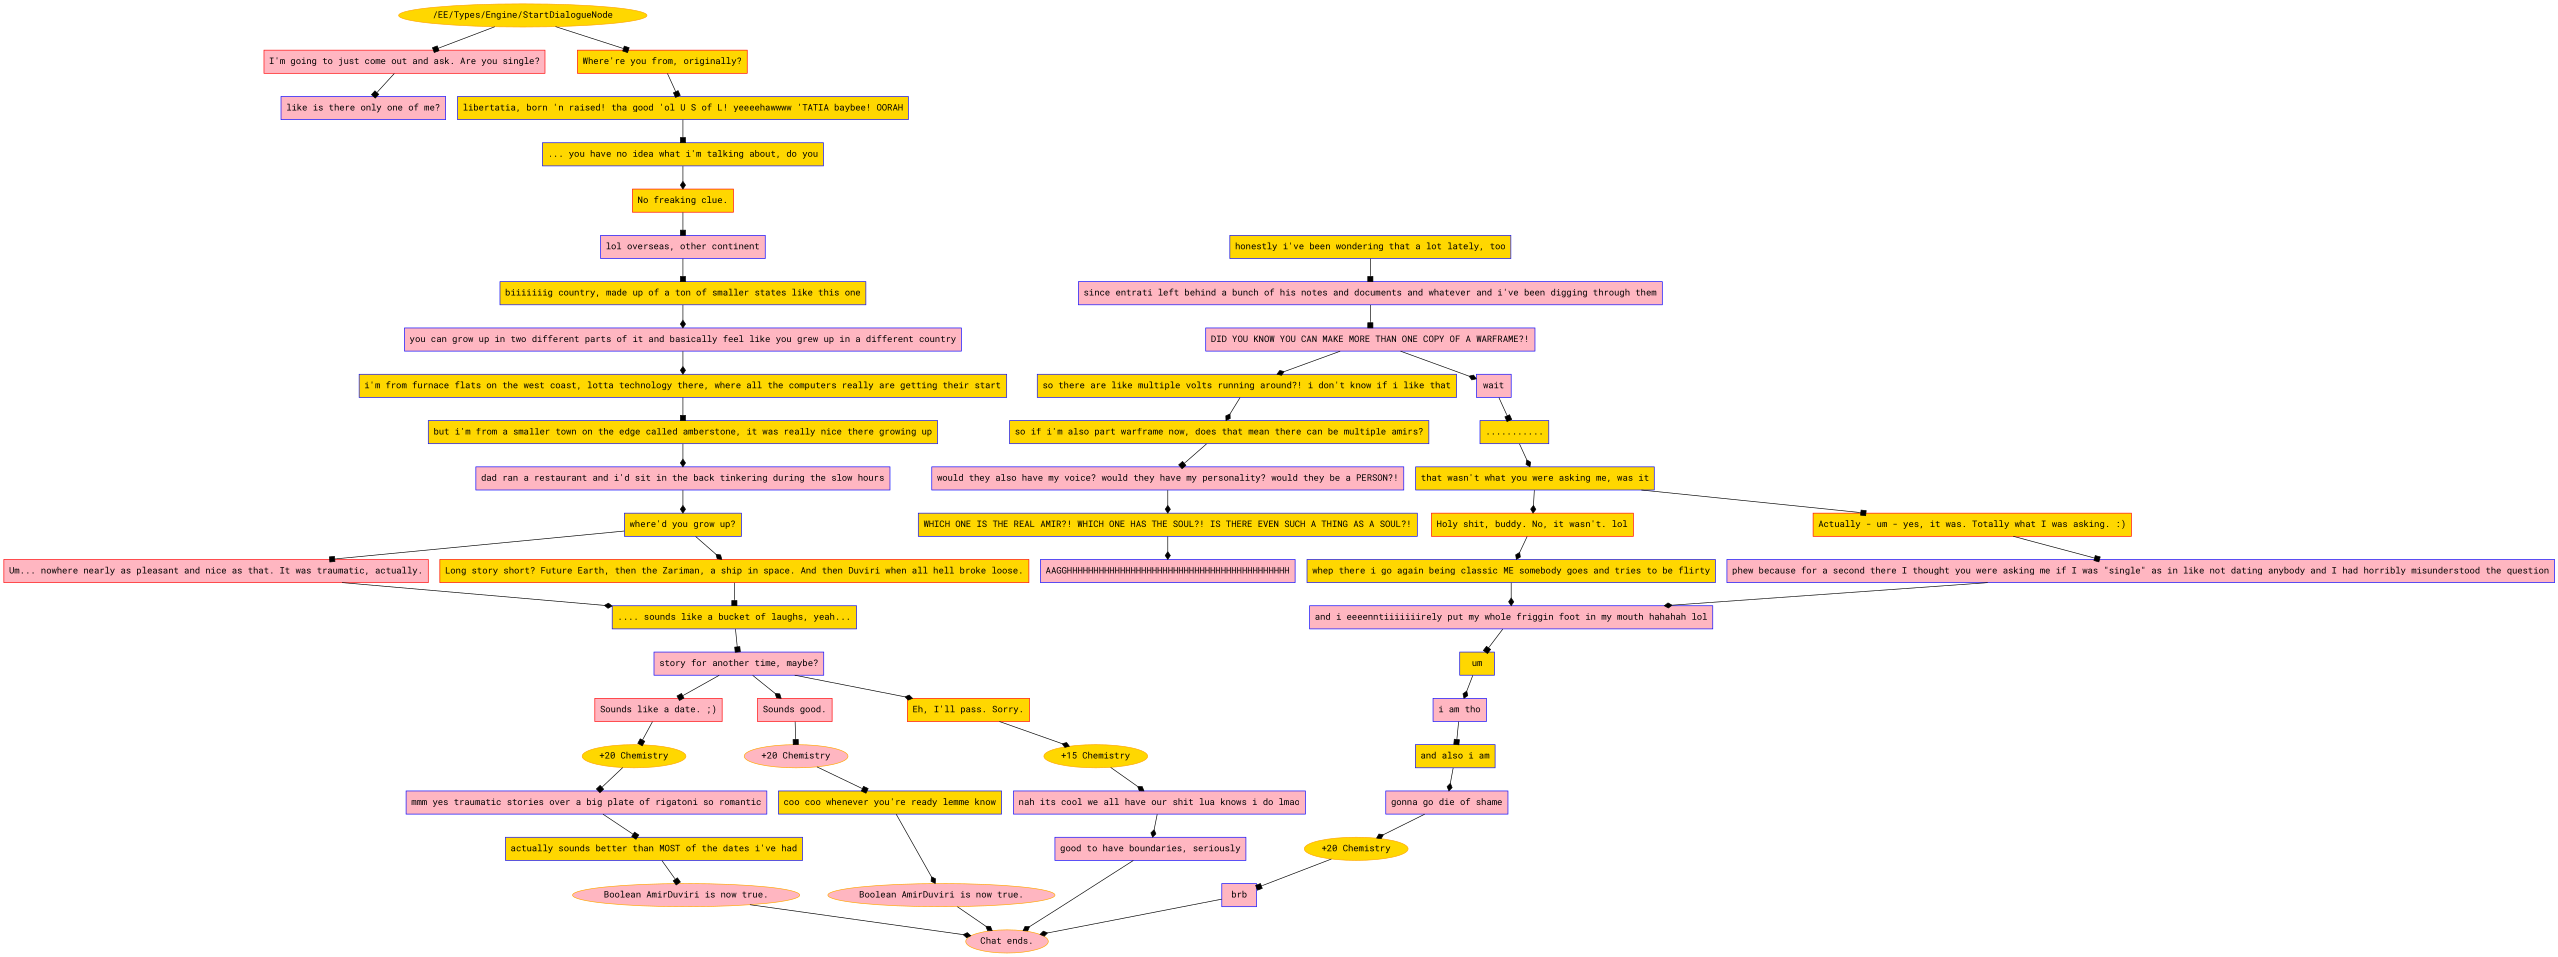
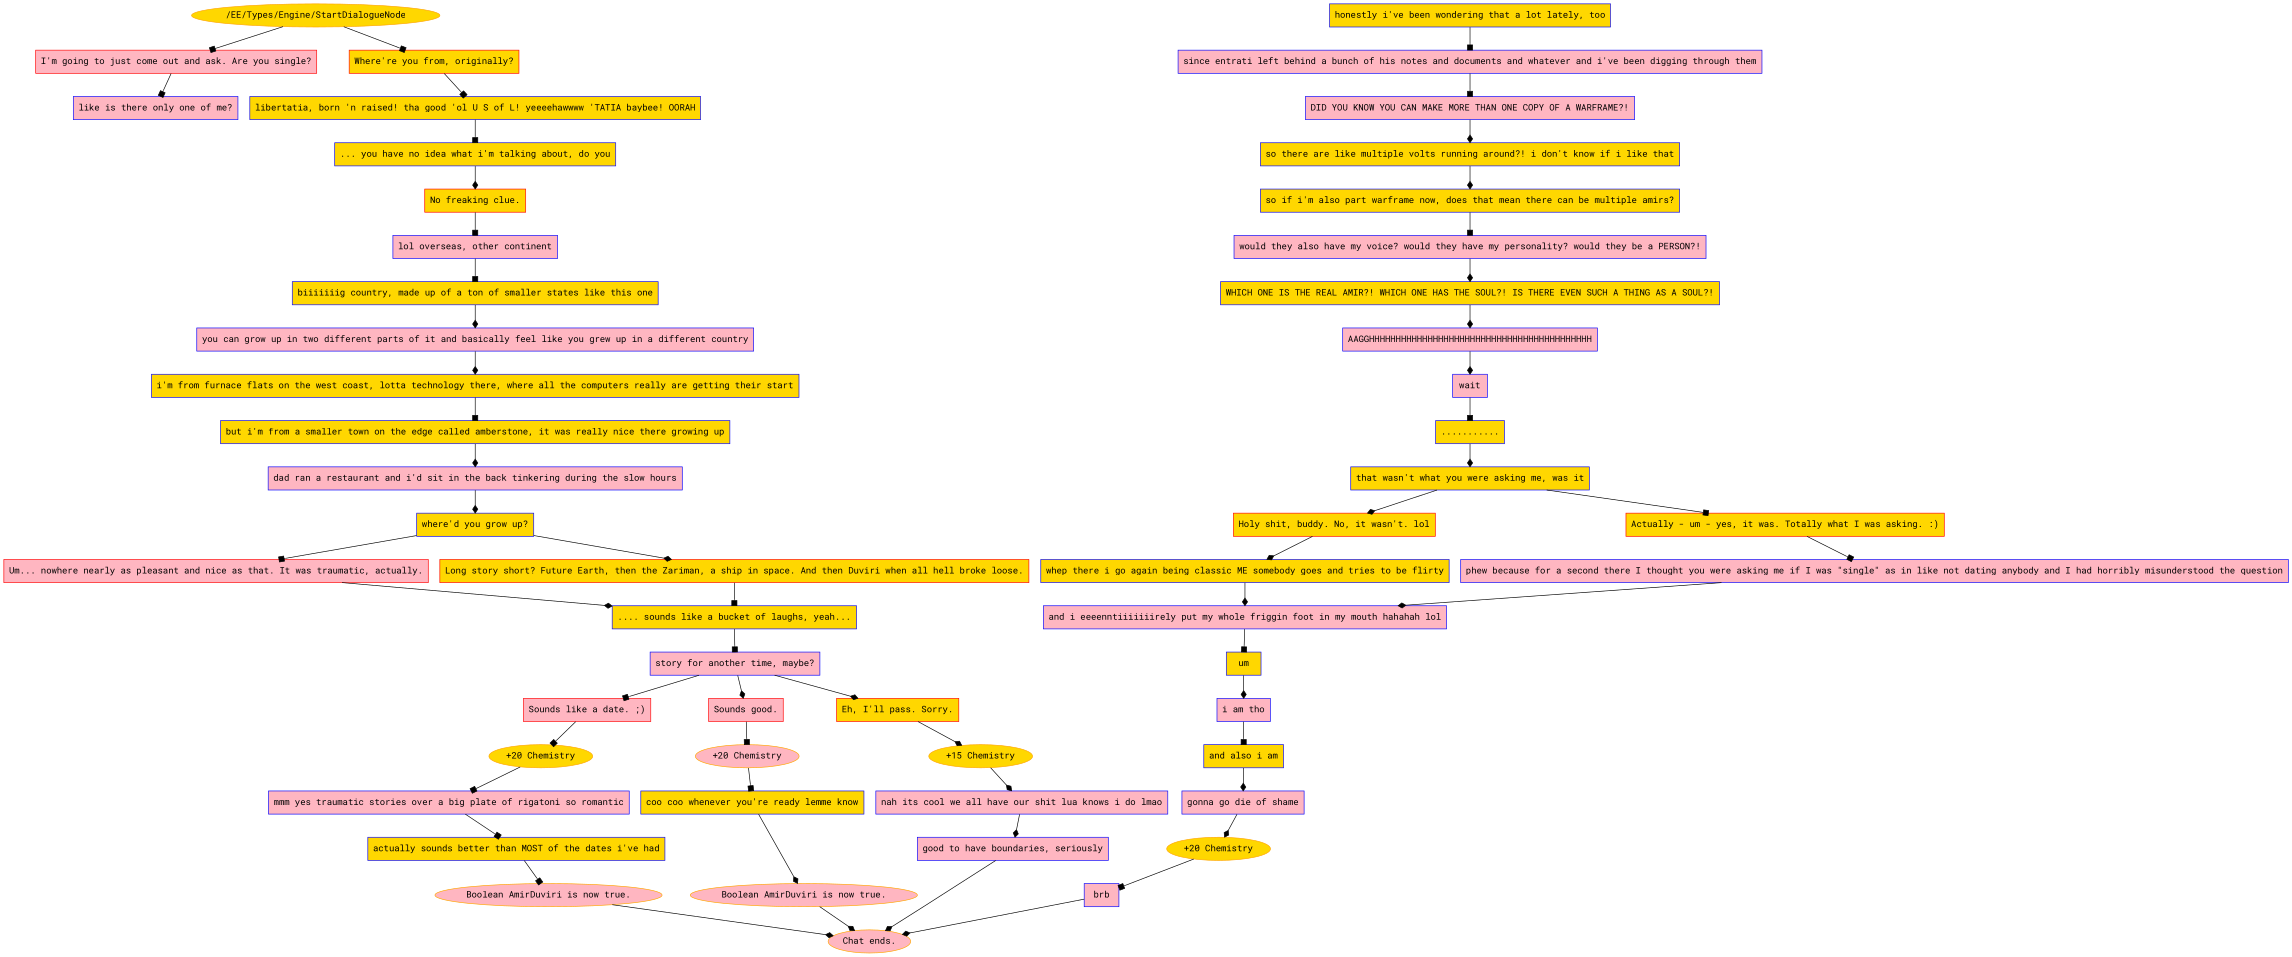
(1435, 364) -> (1470, 359)
